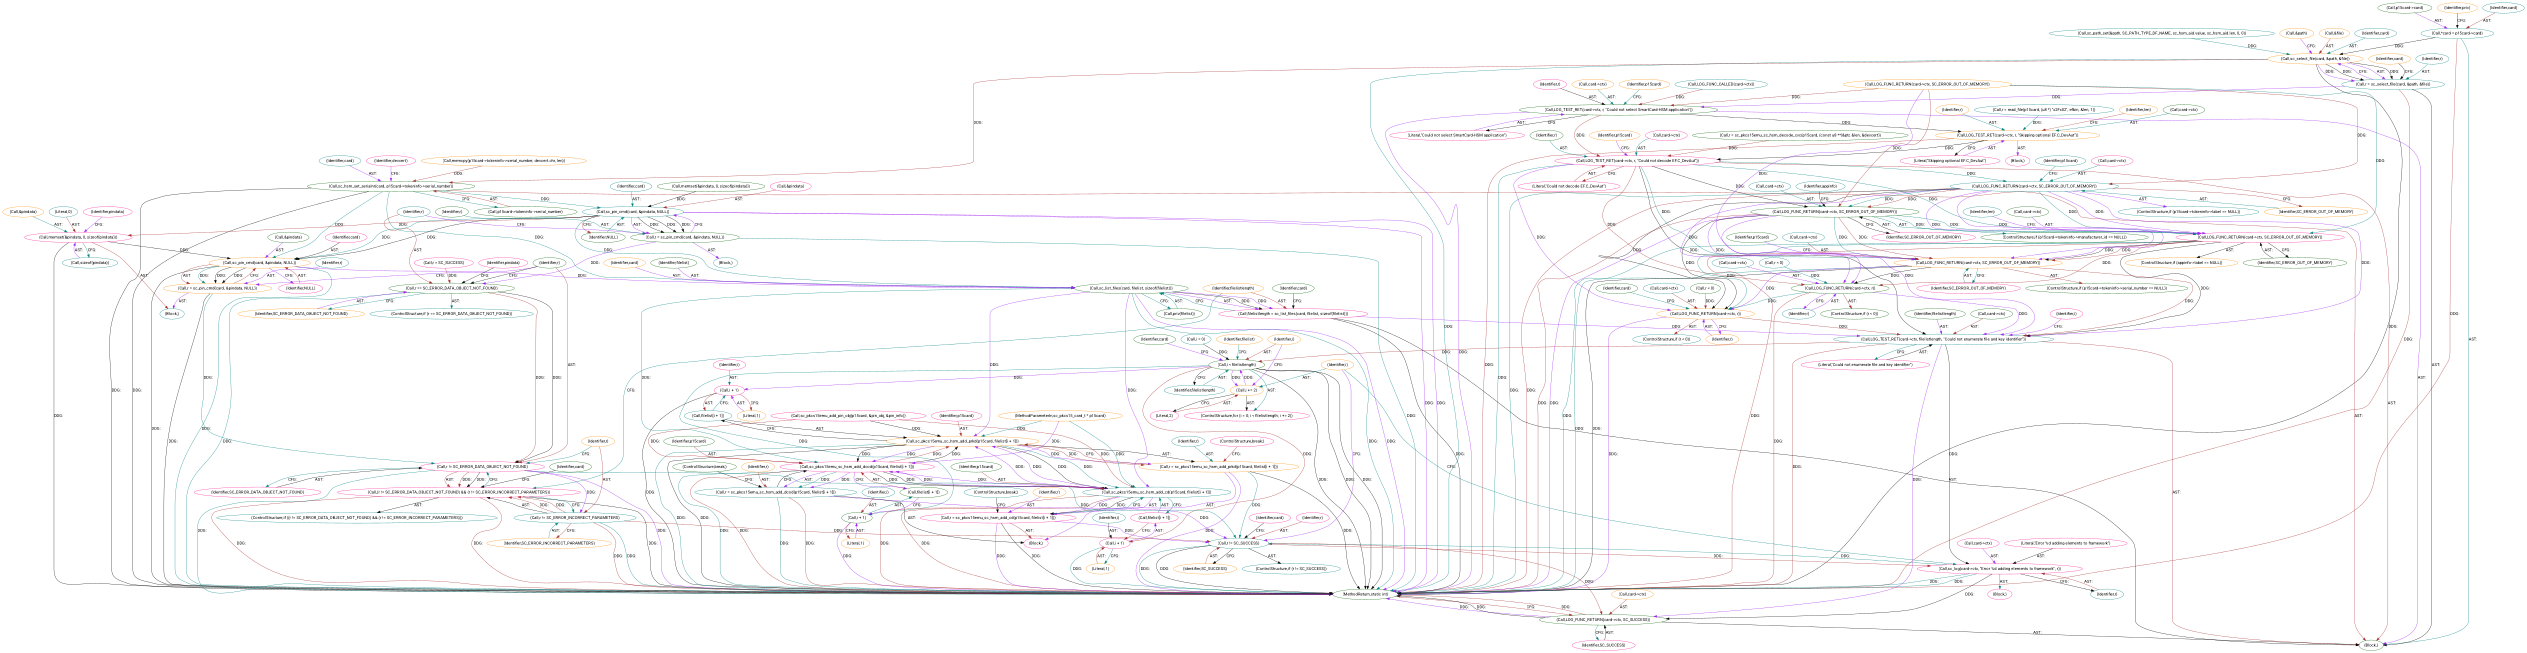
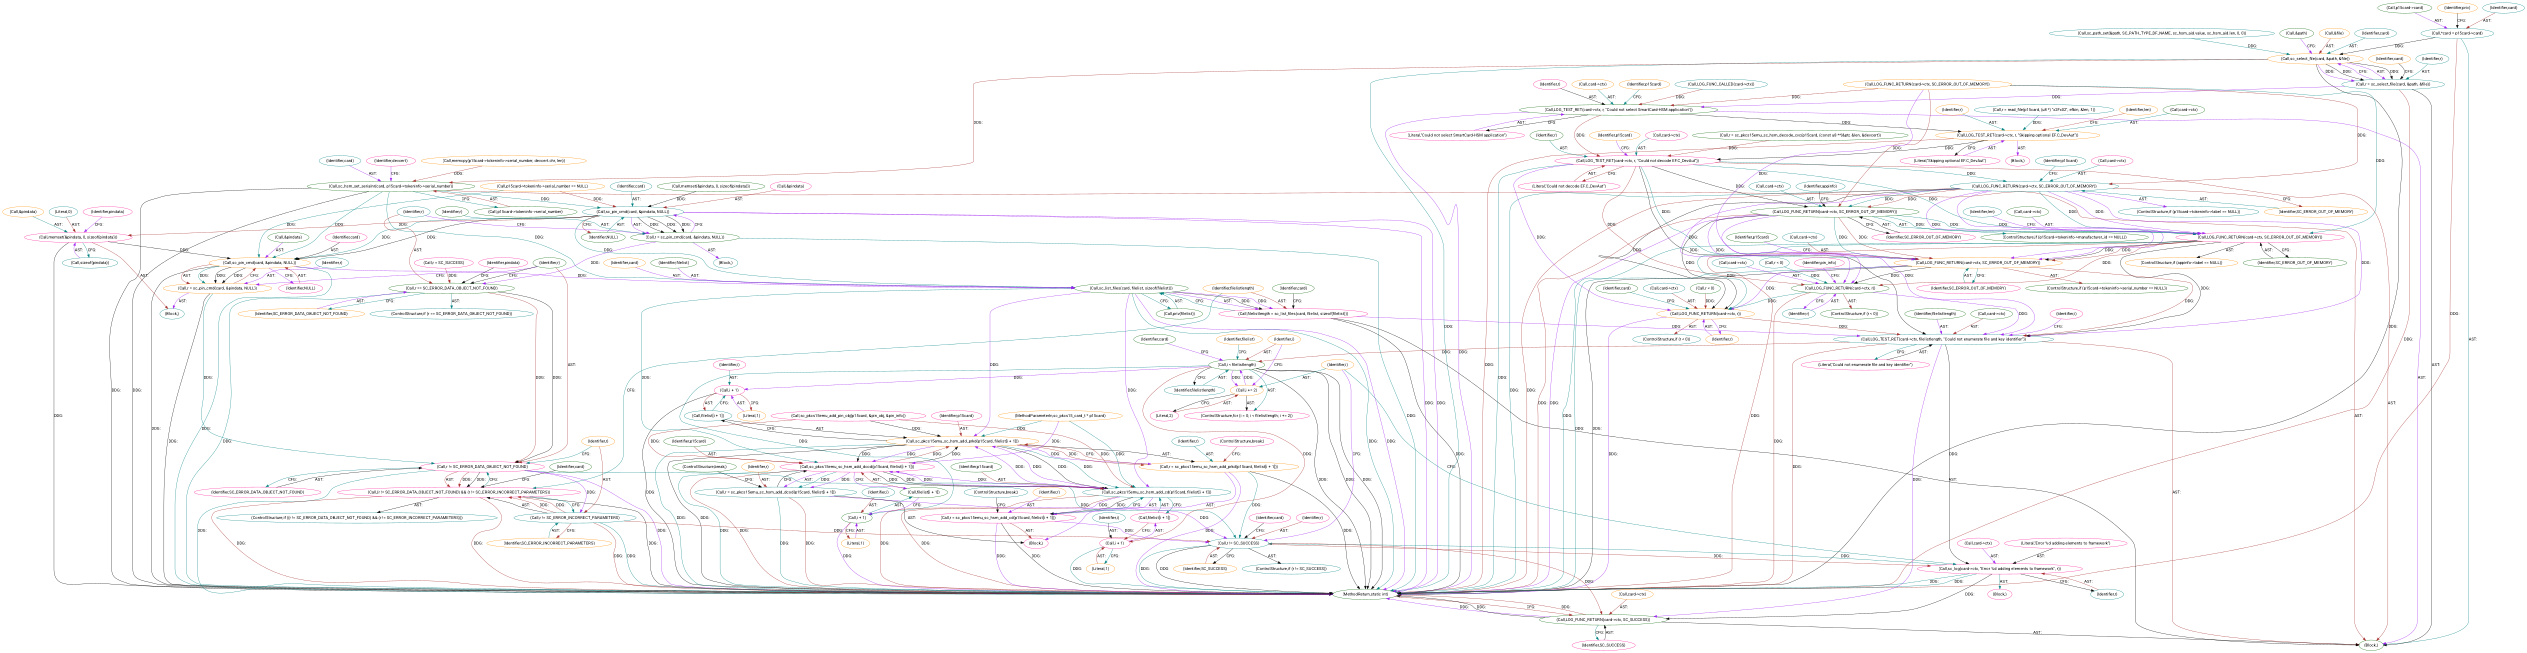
(2297, 33) -> (2297, 33)
none -> (543, 186)
none -> (1819, 263)
(1196, 339) -> none
